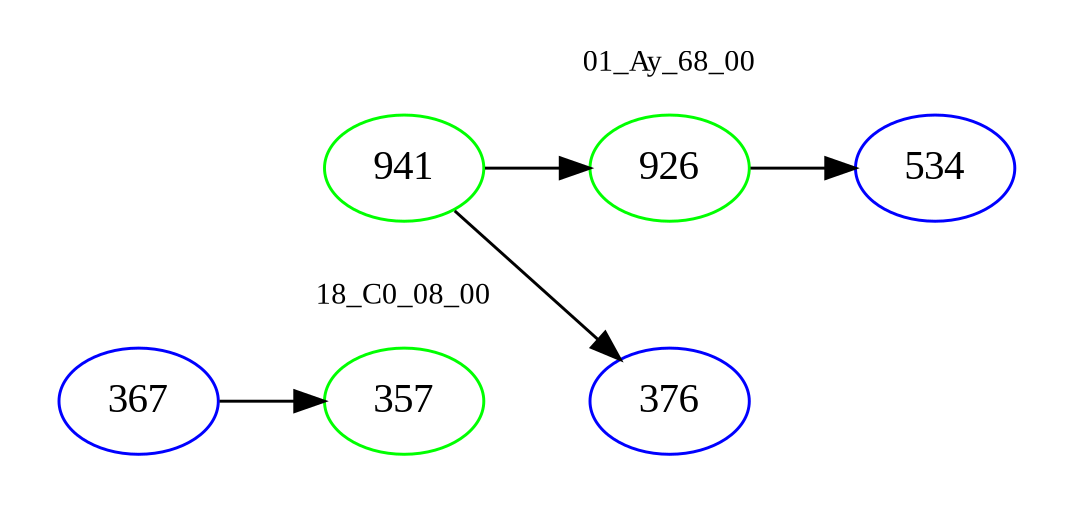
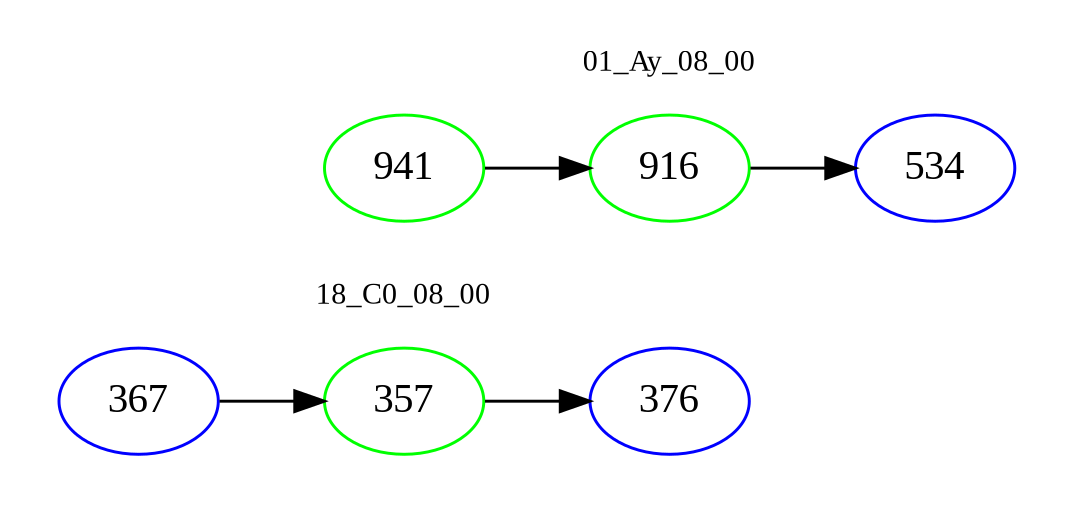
(670, 63) -> (670, 63)
(670, 168) -> (670, 168)
(541, 288) -> (522, 401)
